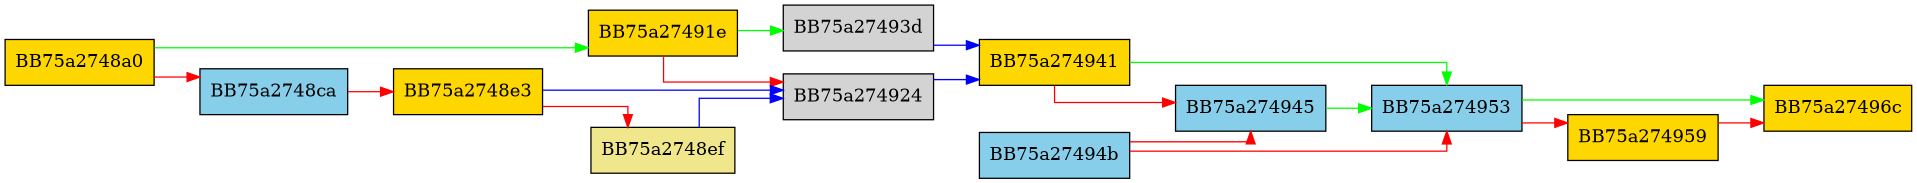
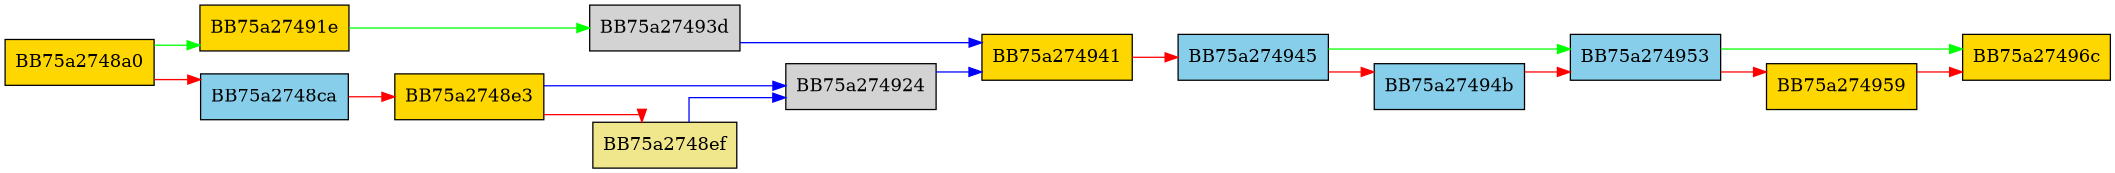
(1293, 62) -> none
(704, 82) -> none
(1191, 142) -> (1345, 72)
